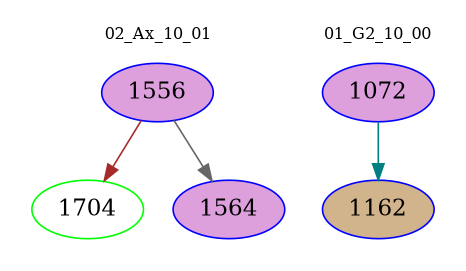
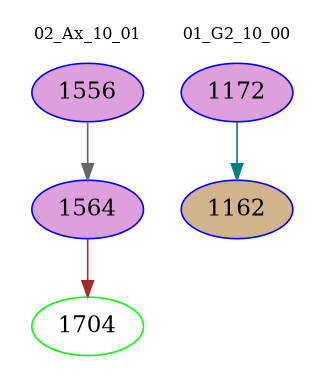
(378, 93) -> (237, 93)
(127, 144) -> (88, 260)
